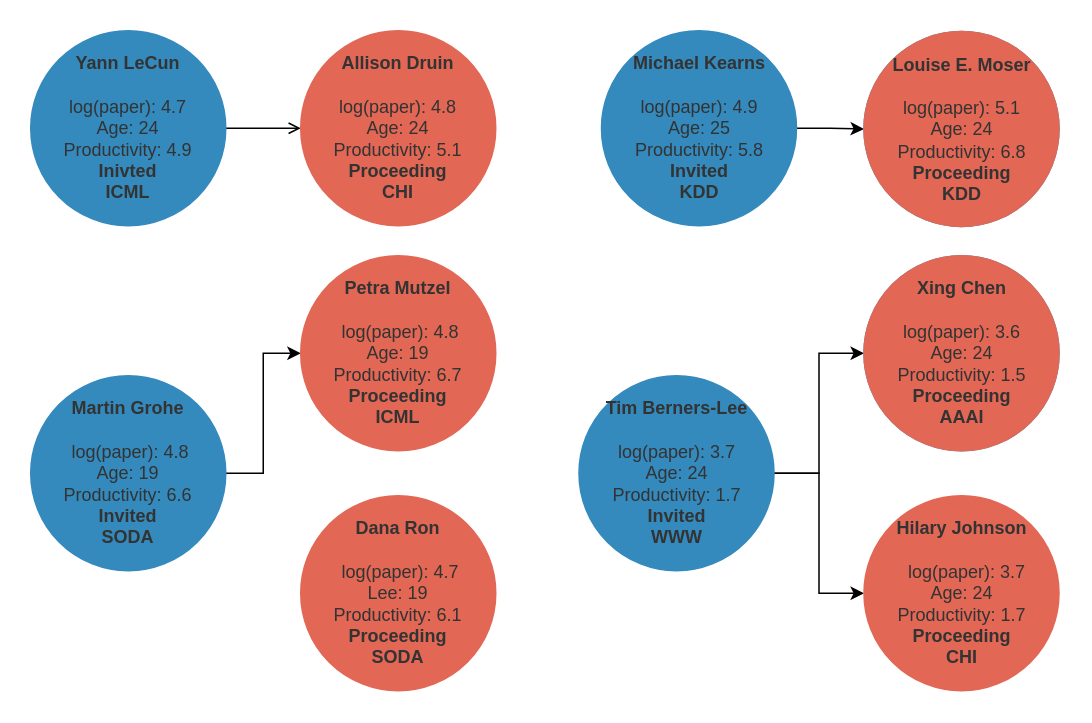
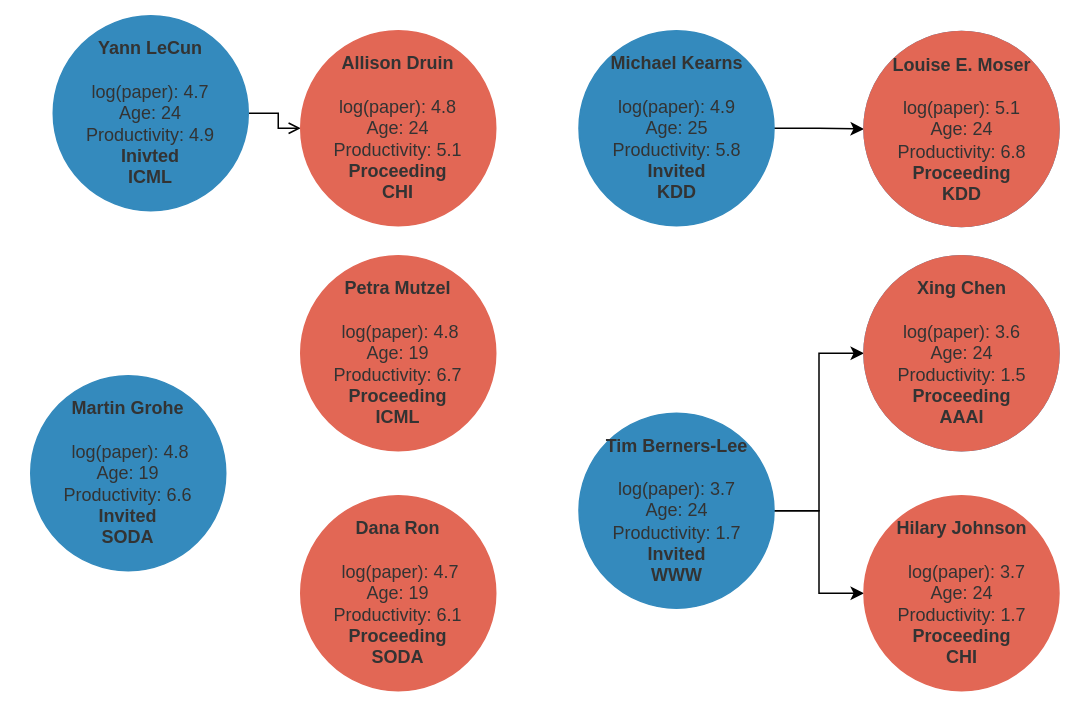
(128, 128) -> (151, 113)
(699, 128) -> (677, 128)
(263, 418) -> none
(677, 473) -> (677, 511)
(398, 593) -> (398, 593)
